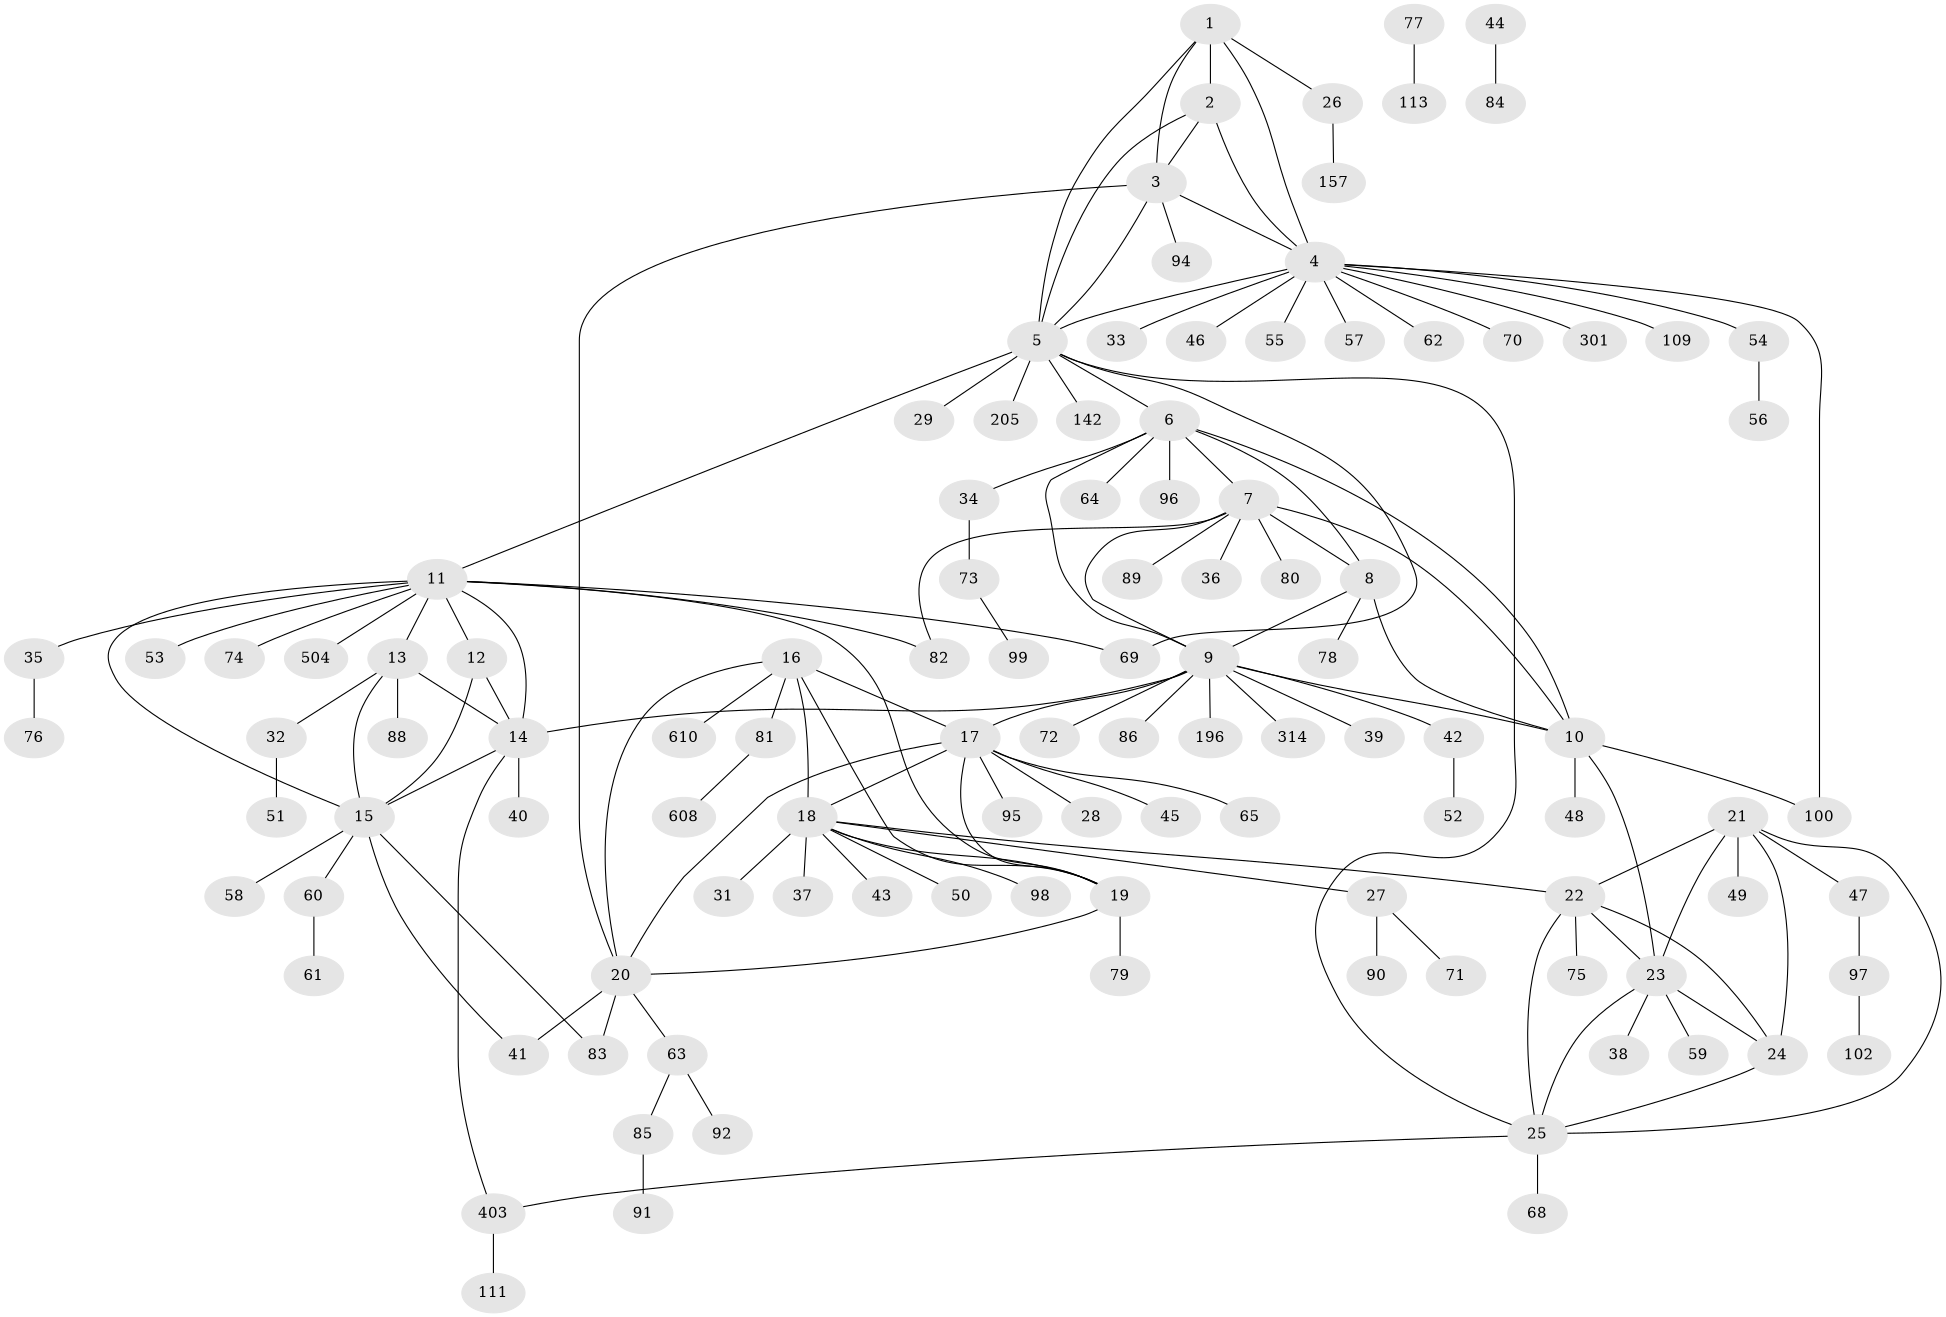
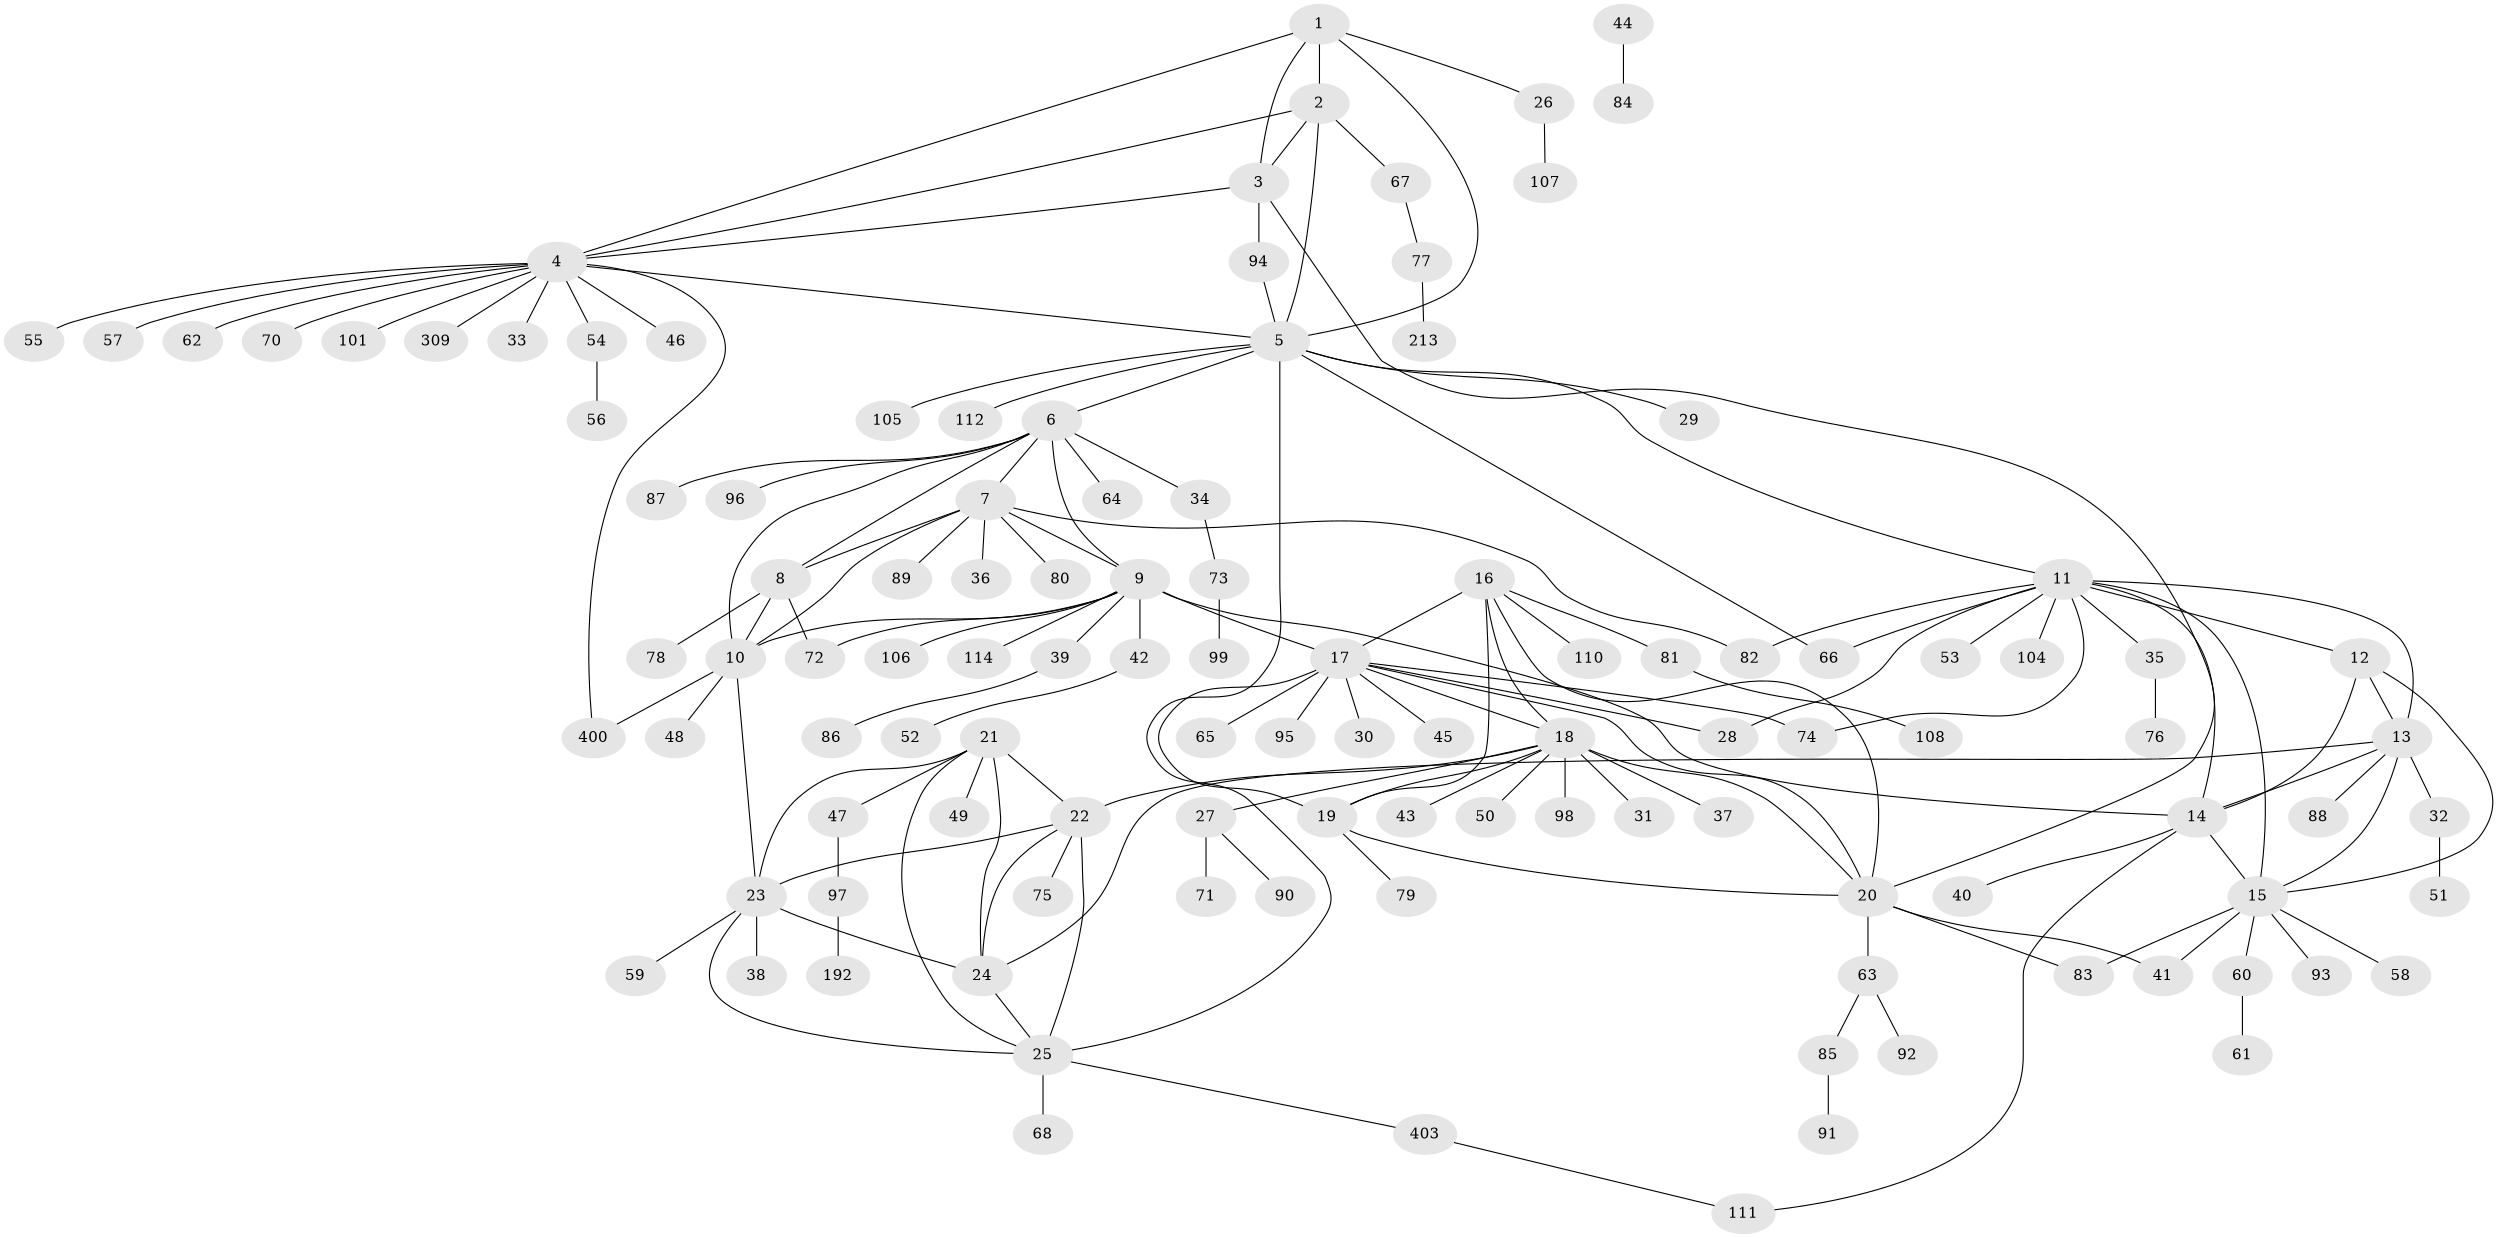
(1414, 104) -> (1424, 341)
(1334, 183) -> (1545, 183)
none -> (1401, 183)
(1106, 267) -> (1269, 302)
(1595, 341) -> (354, 341)
(1677, 341) -> (436, 341)
(1006, 421) -> (888, 421)
(1088, 421) -> (970, 421)
none -> (656, 500)
(1290, 619) -> (800, 624)
(838, 644) -> (1893, 655)
(316, 659) -> (2032, 659)
(1130, 659) -> (1829, 659)
none -> (1474, 676)
(1169, 698) -> (946, 698)
none -> (2381, 698)
(684, 738) -> (1589, 659)
(1210, 738) -> (897, 659)
(1293, 738) -> (979, 659)
none -> (1365, 738)
none -> (1722, 760)
none -> (1736, 785)
(684, 817) -> (1931, 738)
(1819, 817) -> (594, 738)
(458, 971) -> (2021, 1067)
none -> (2322, 976)
(1859, 1055) -> (838, 976)
